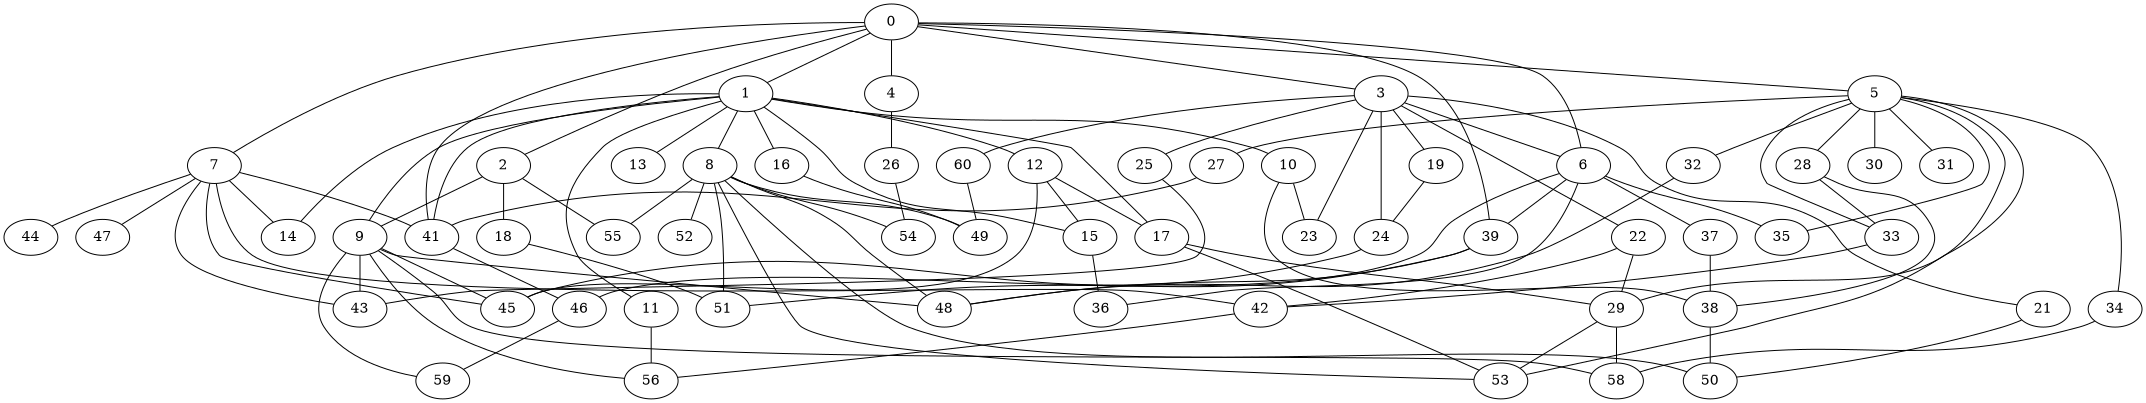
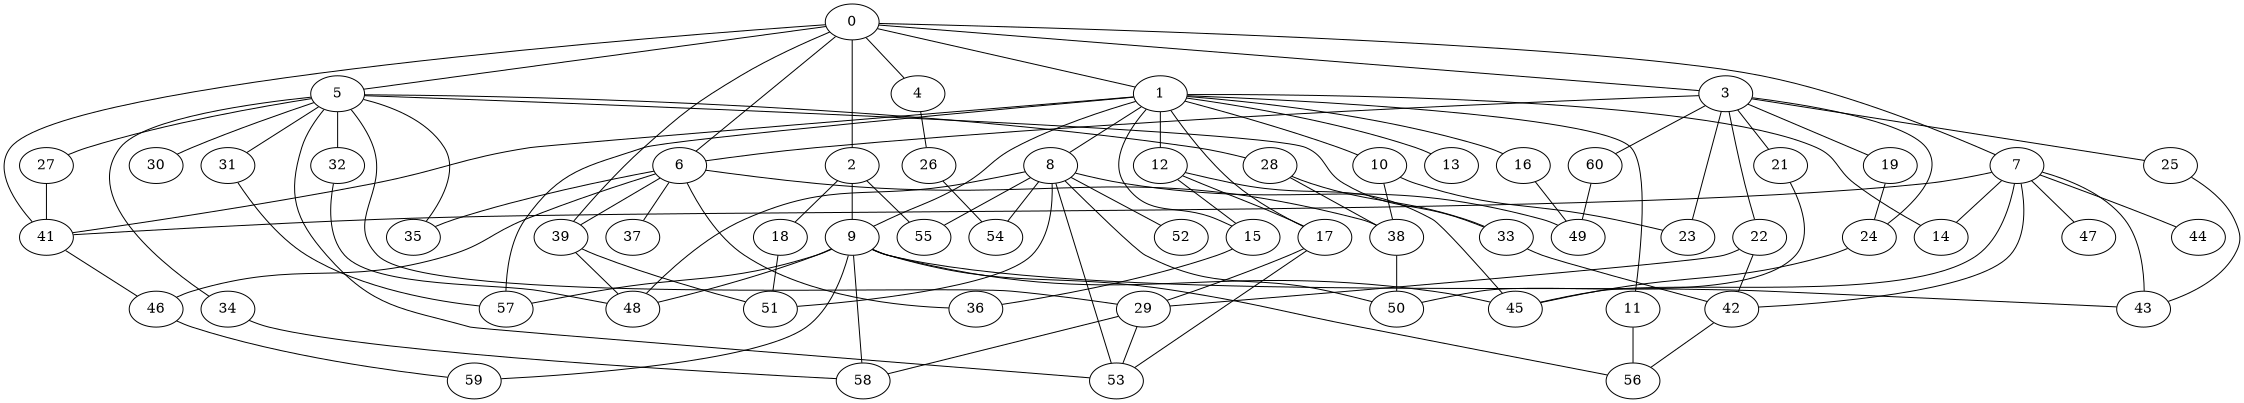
(1710, 277) -> (1043, 189)
none -> (506, 309)
